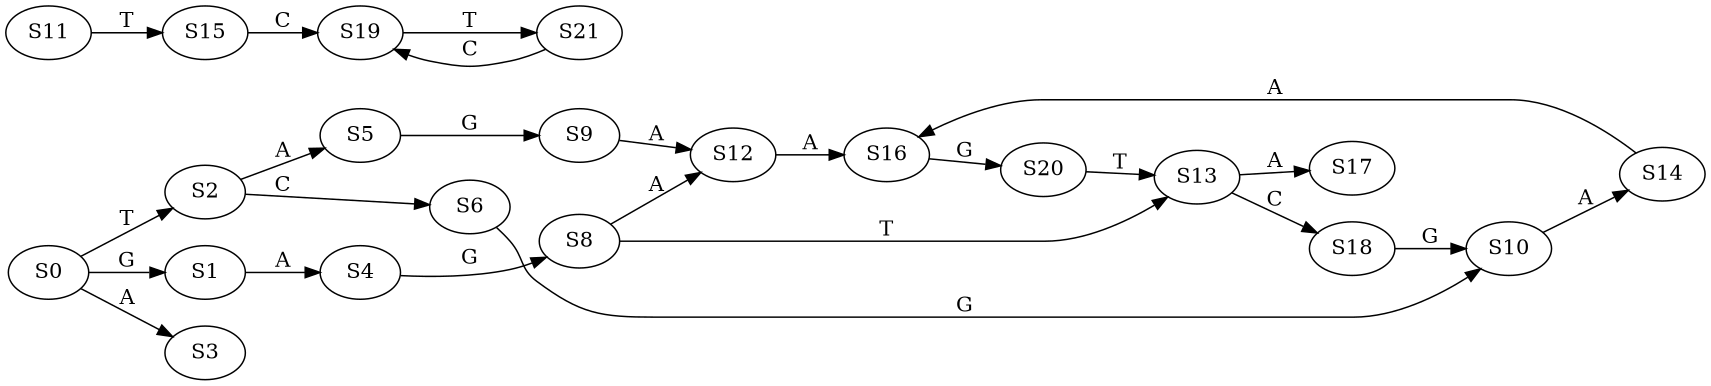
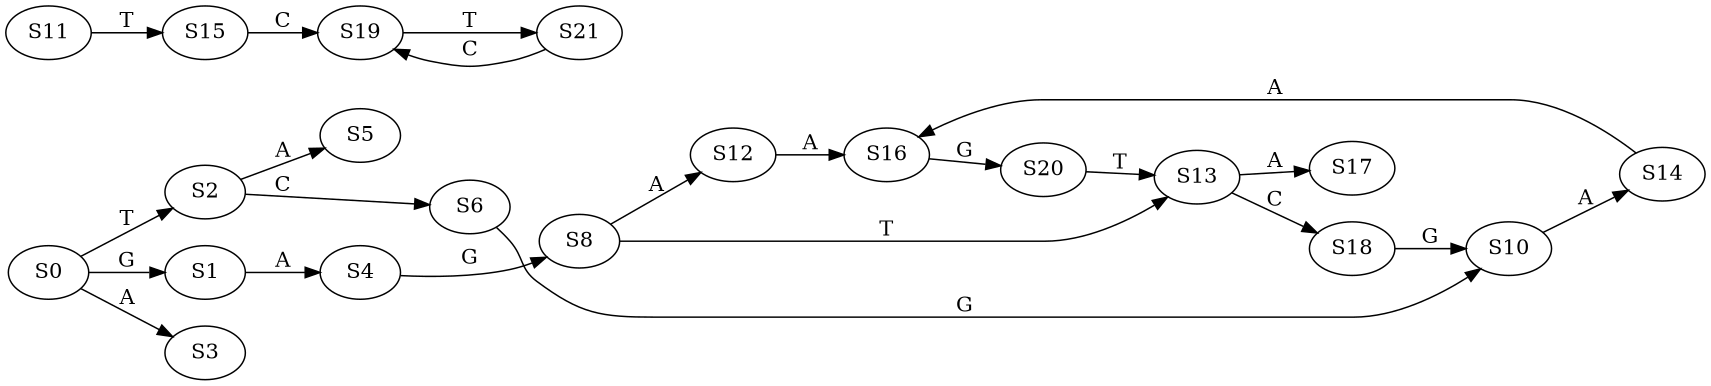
(579, 135) -> none
